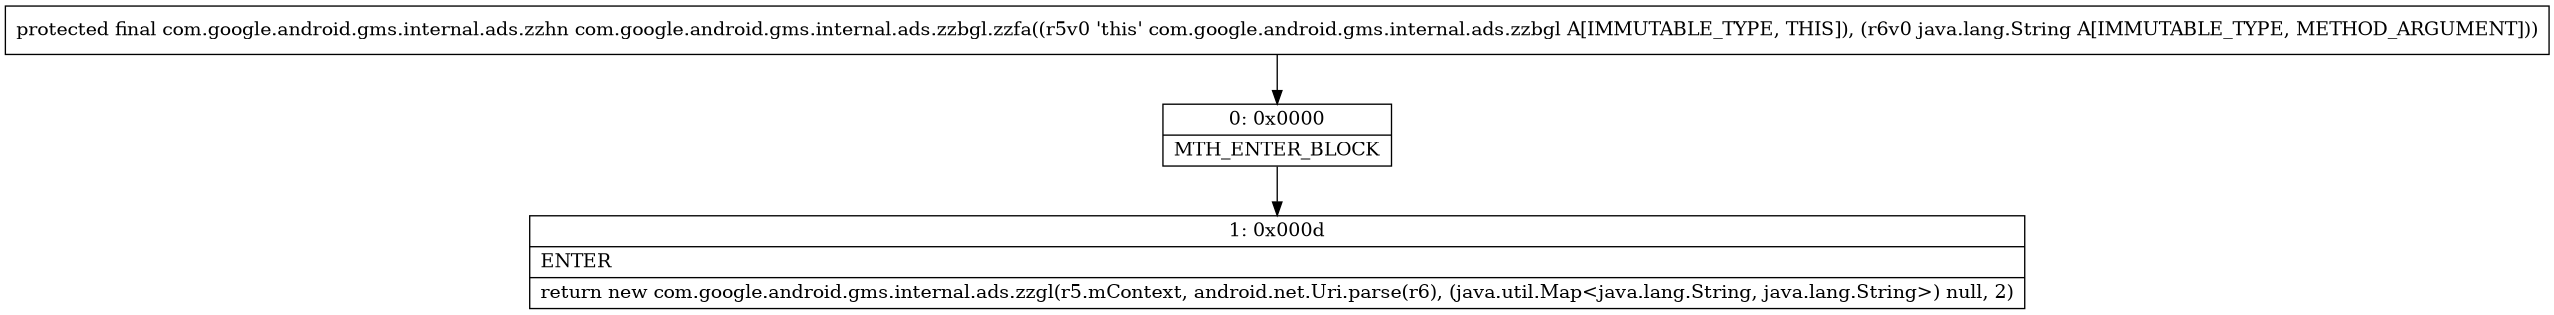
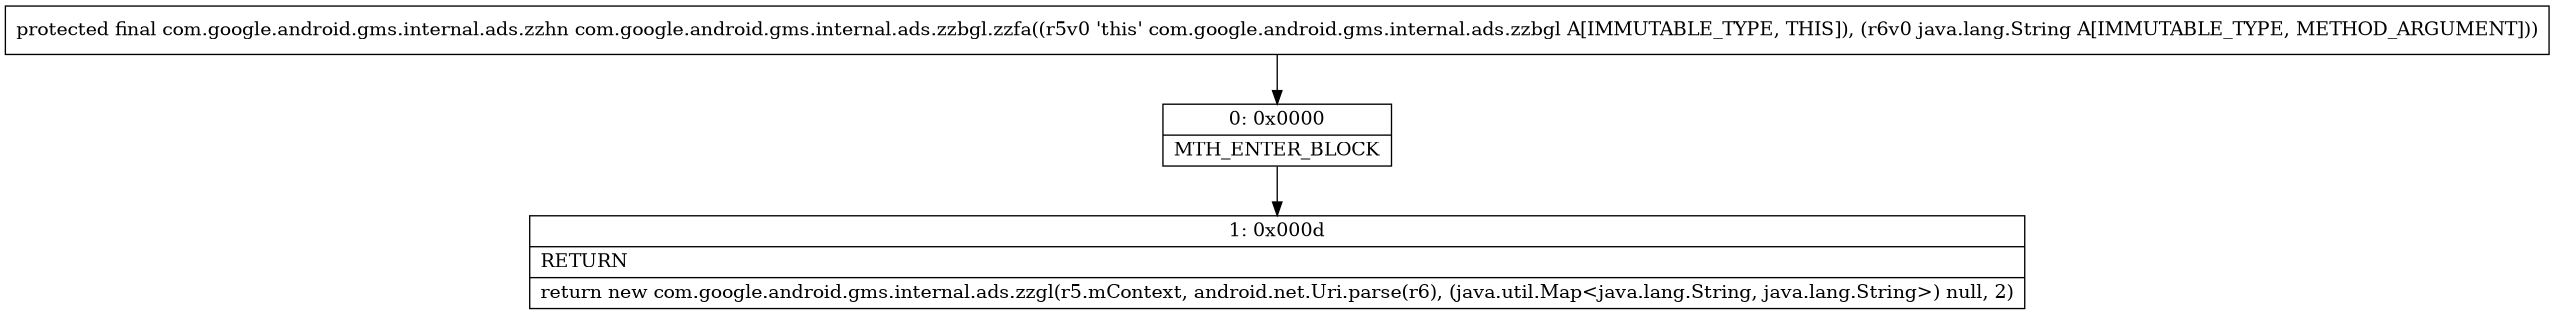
(576, 261) -> (584, 261)
